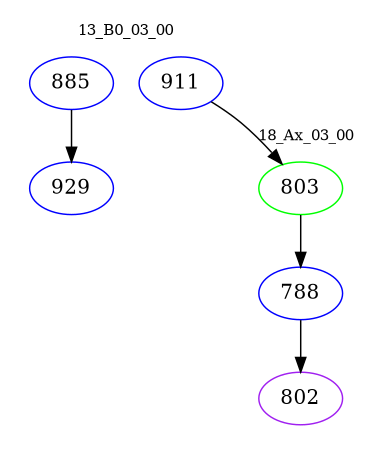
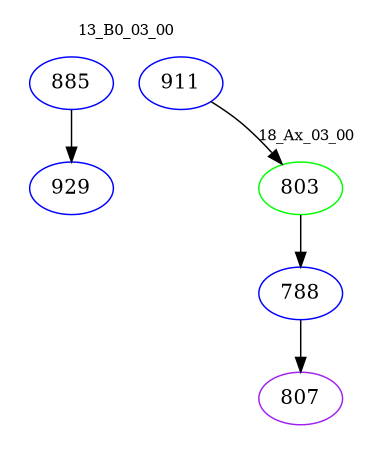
(301, 399) -> (301, 399)
